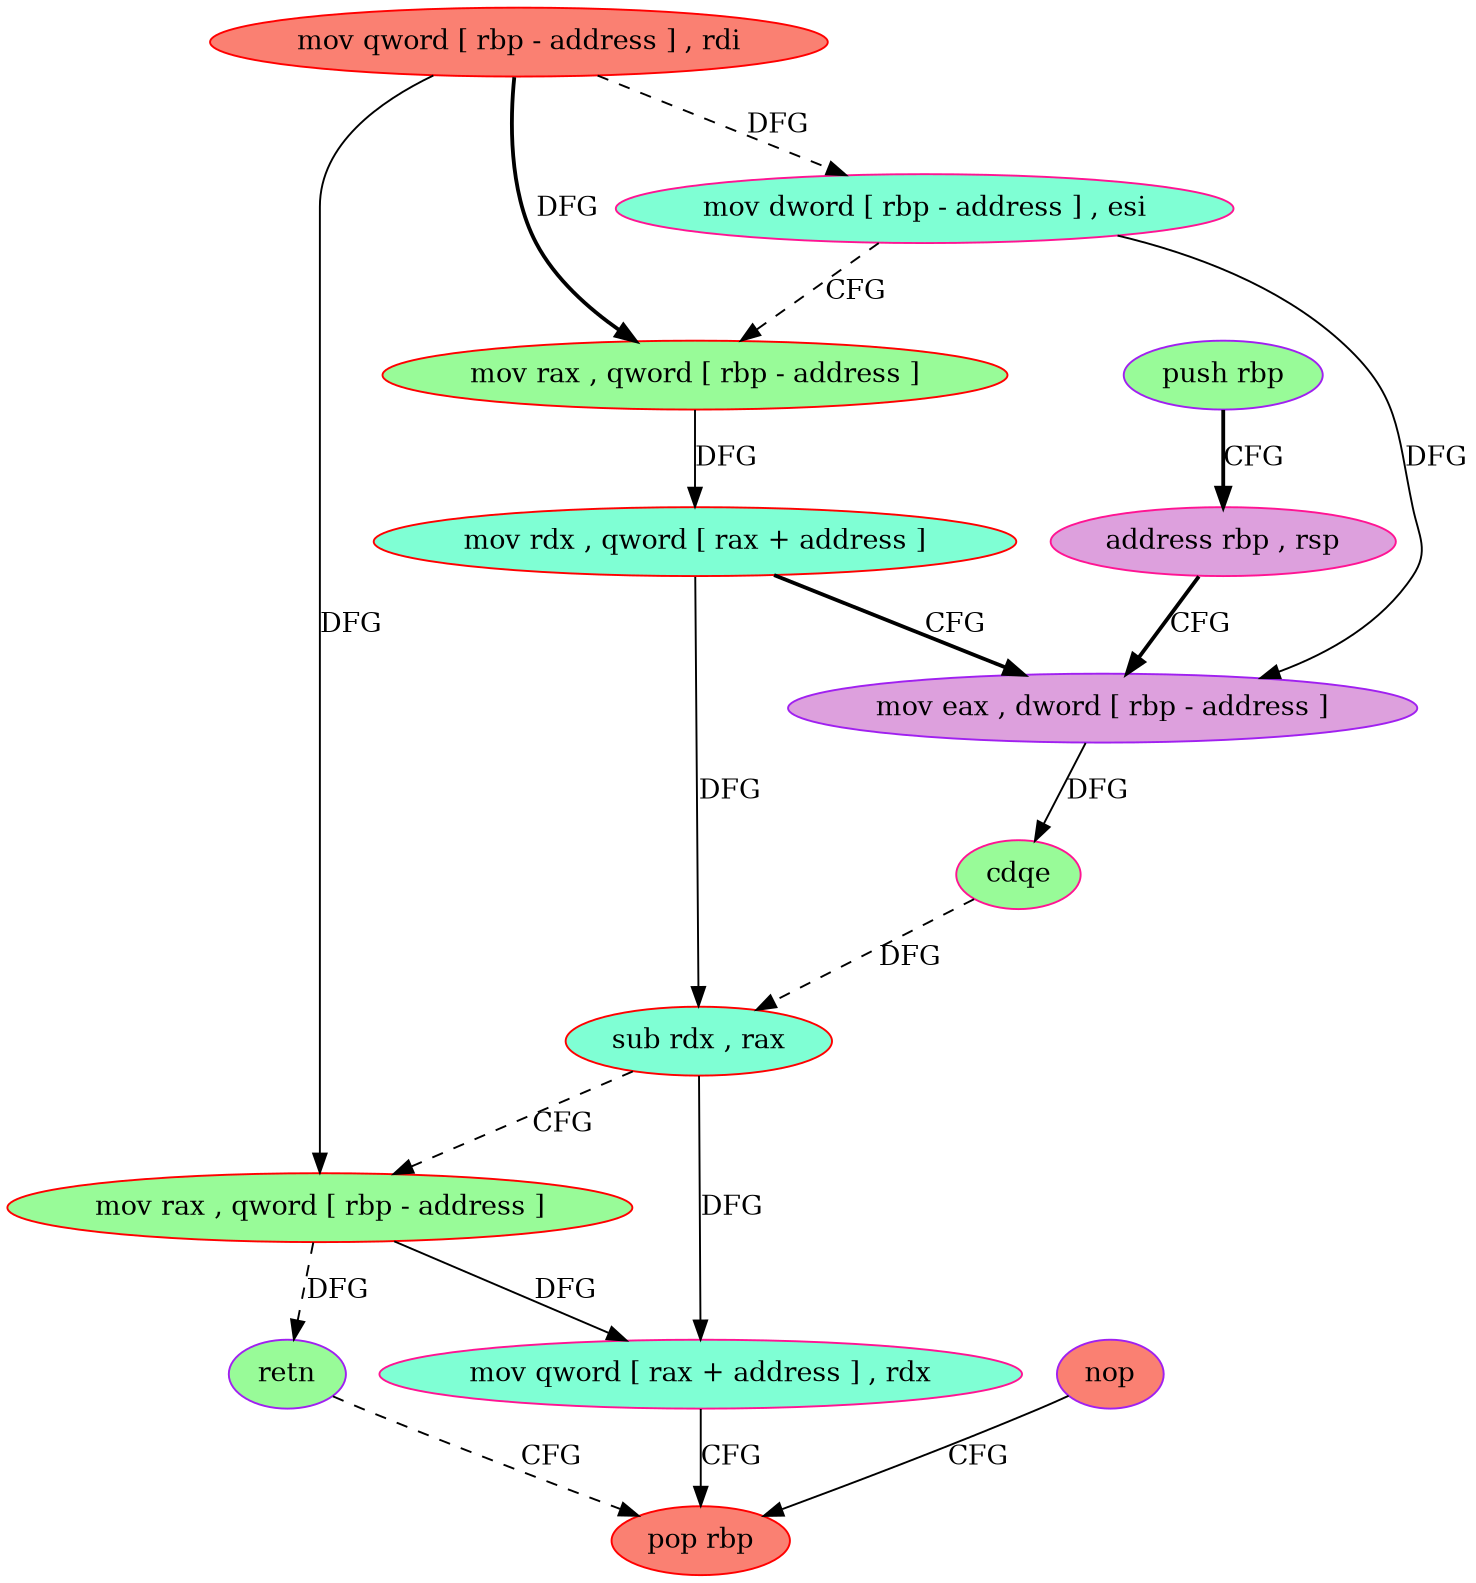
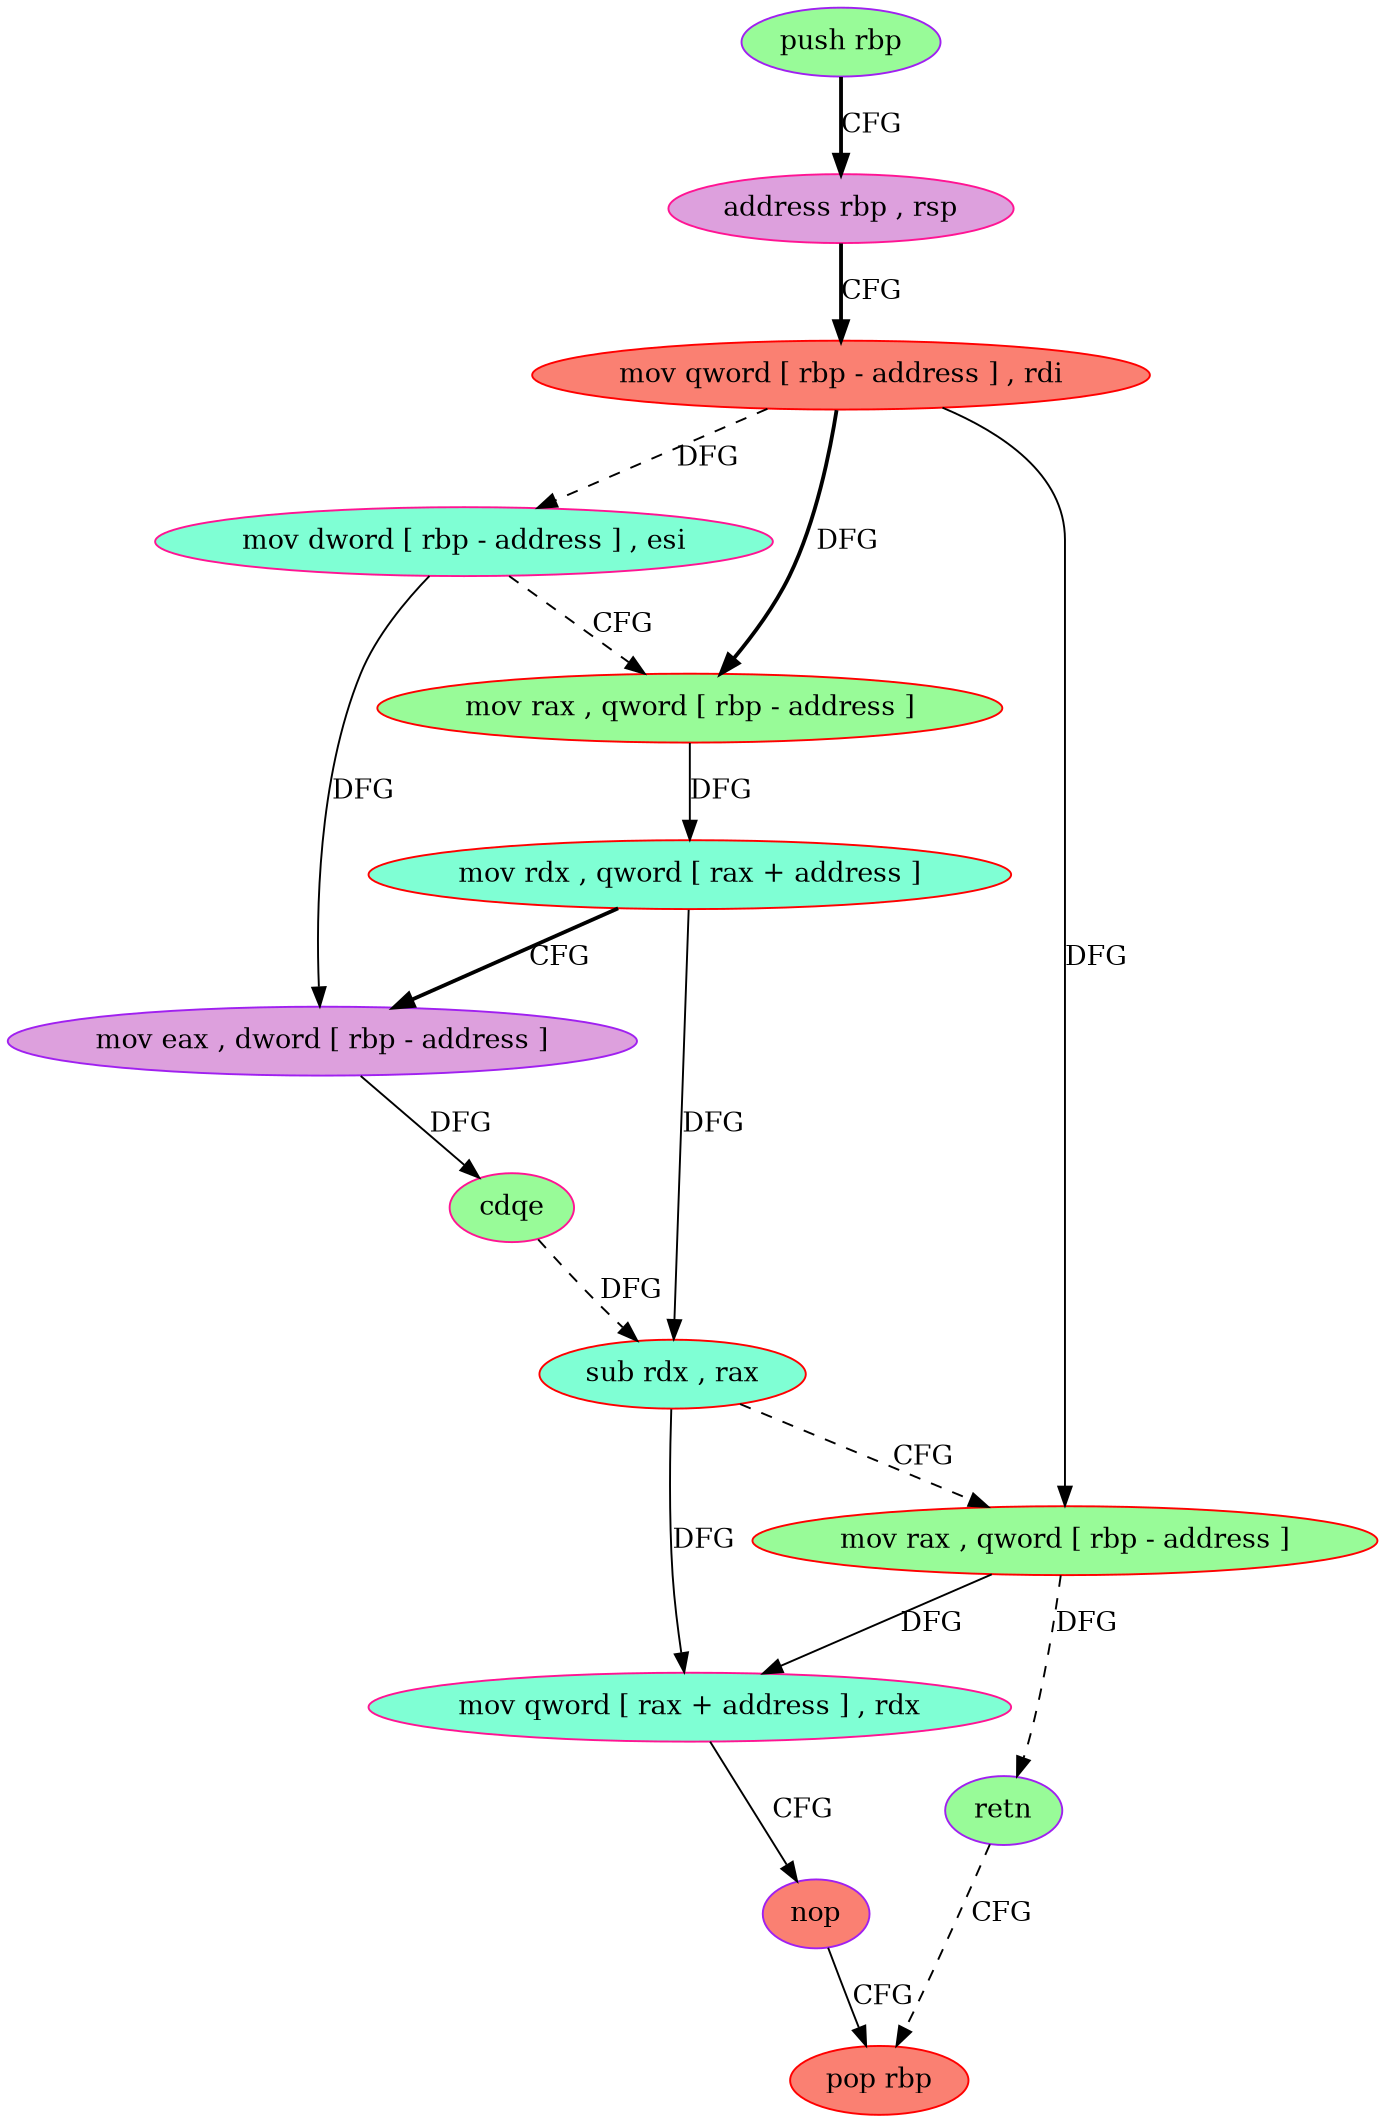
(1169, 617) -> (841, 282)
(701, 1448) -> (748, 1803)
